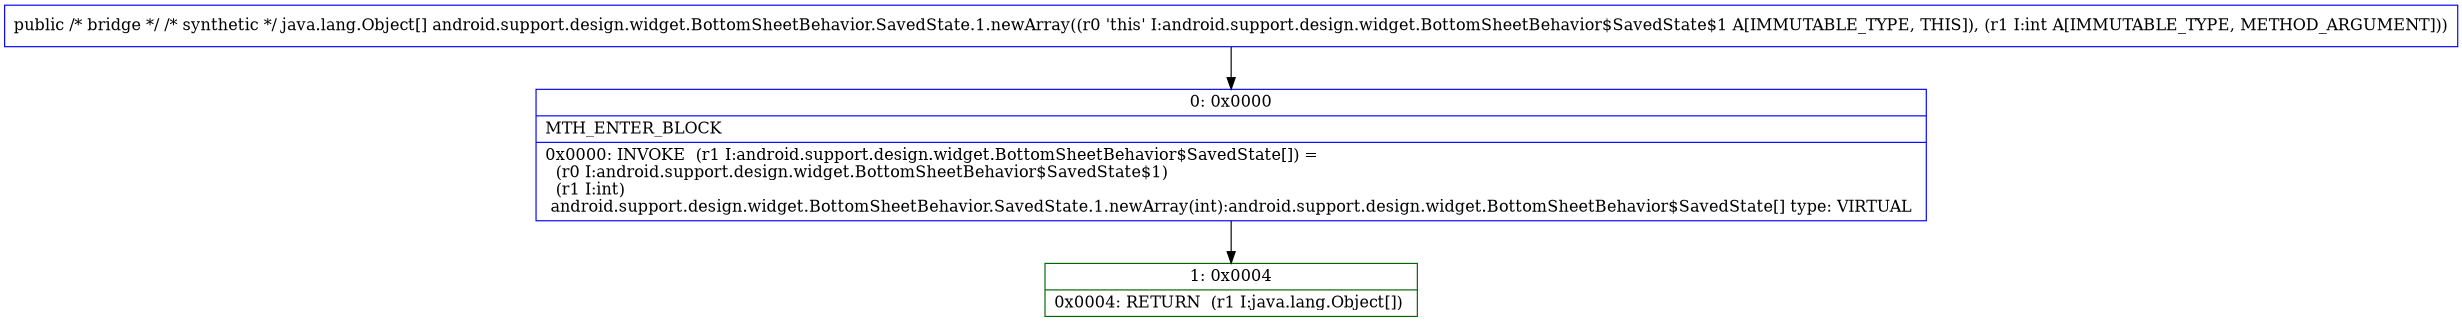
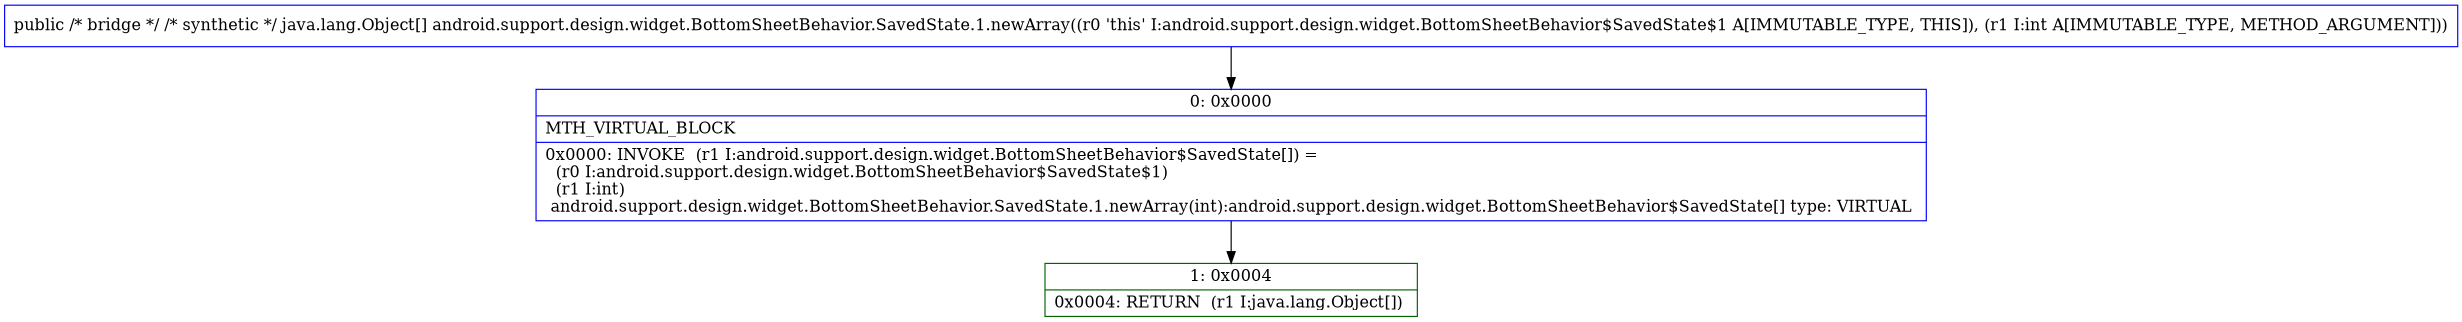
(634, 129) -> (641, 129)
